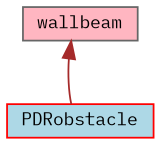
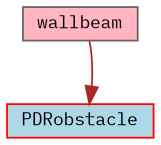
(69, 82) -> (92, 64)
